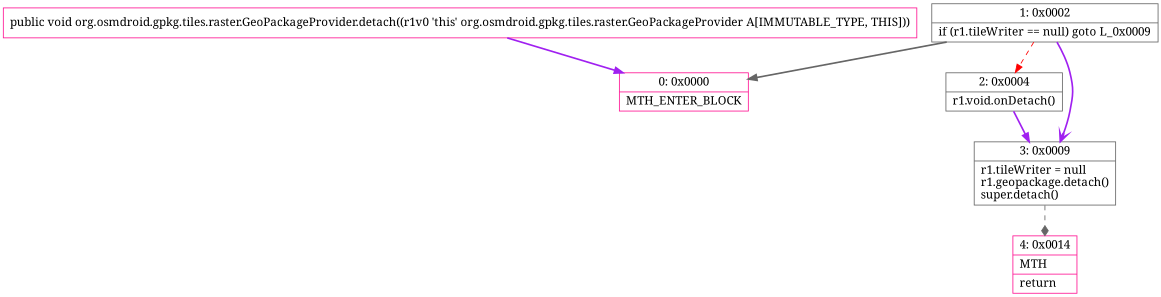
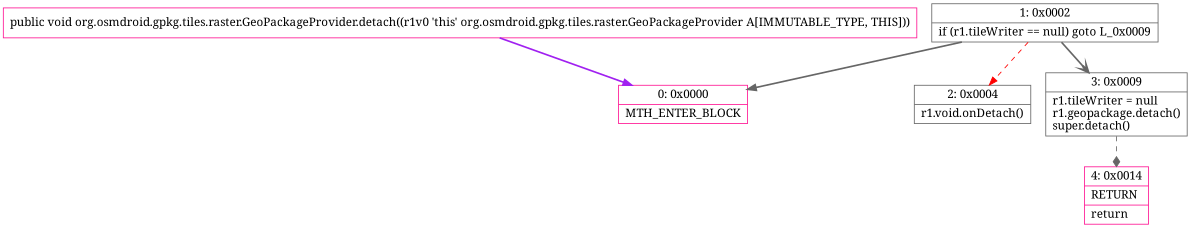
(1072, 87) -> (1072, 54)
(1019, 123) -> none
(1034, 264) -> (1114, 195)
